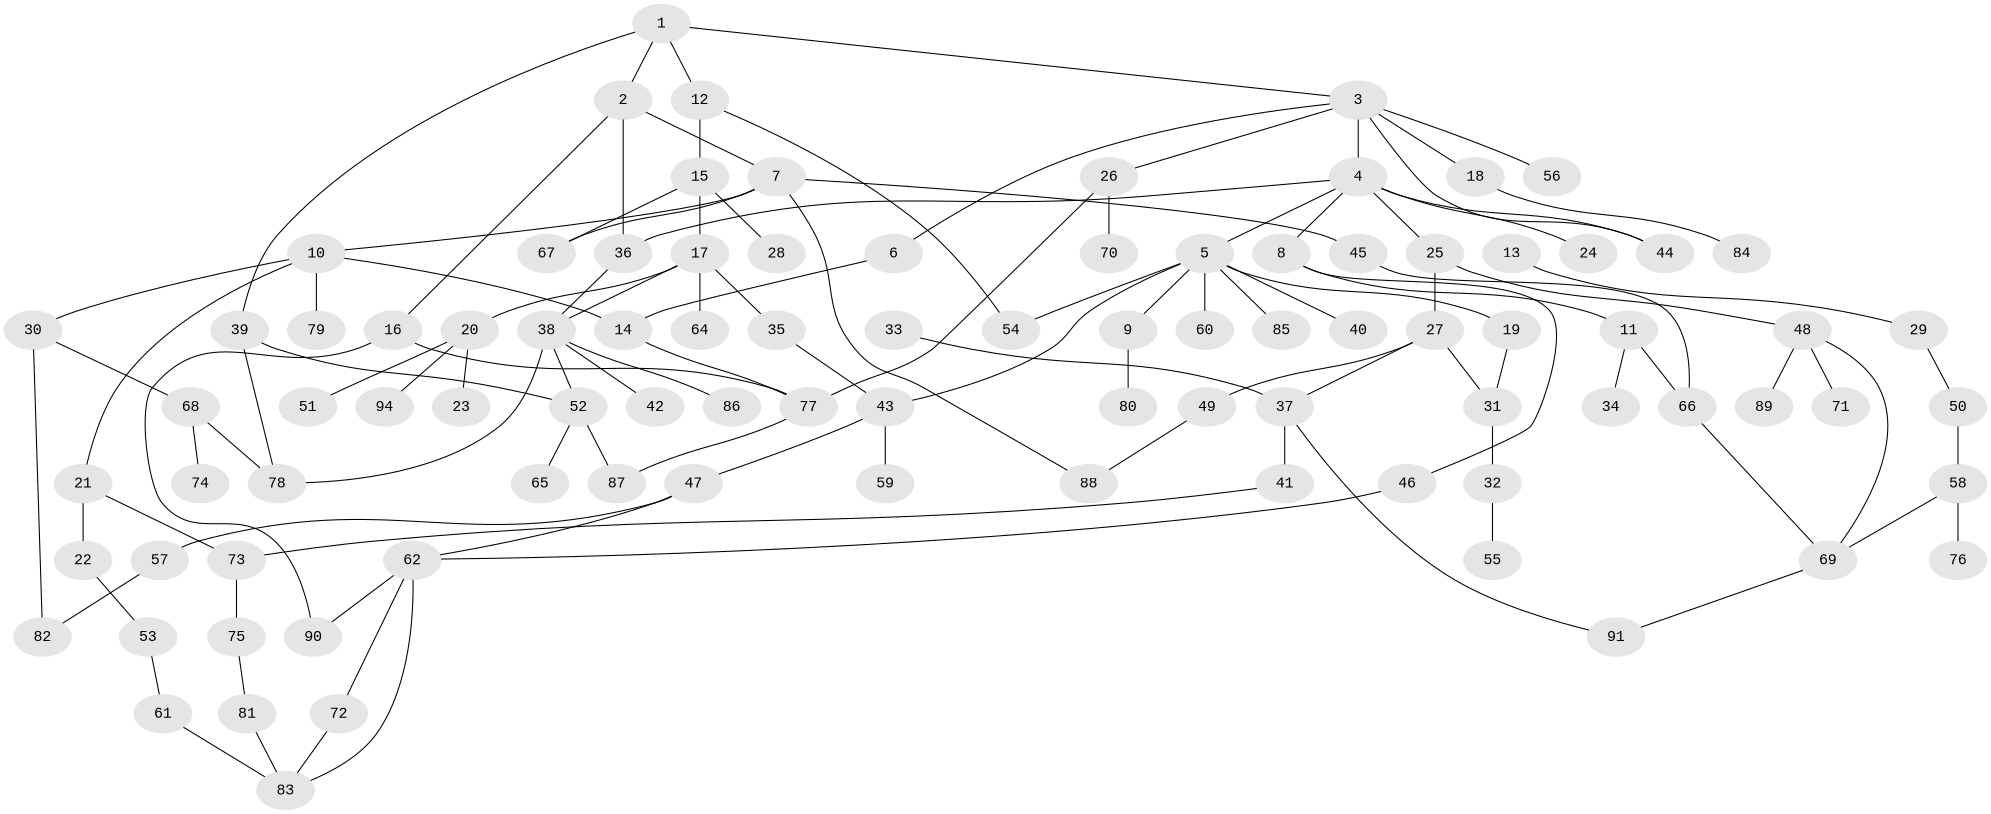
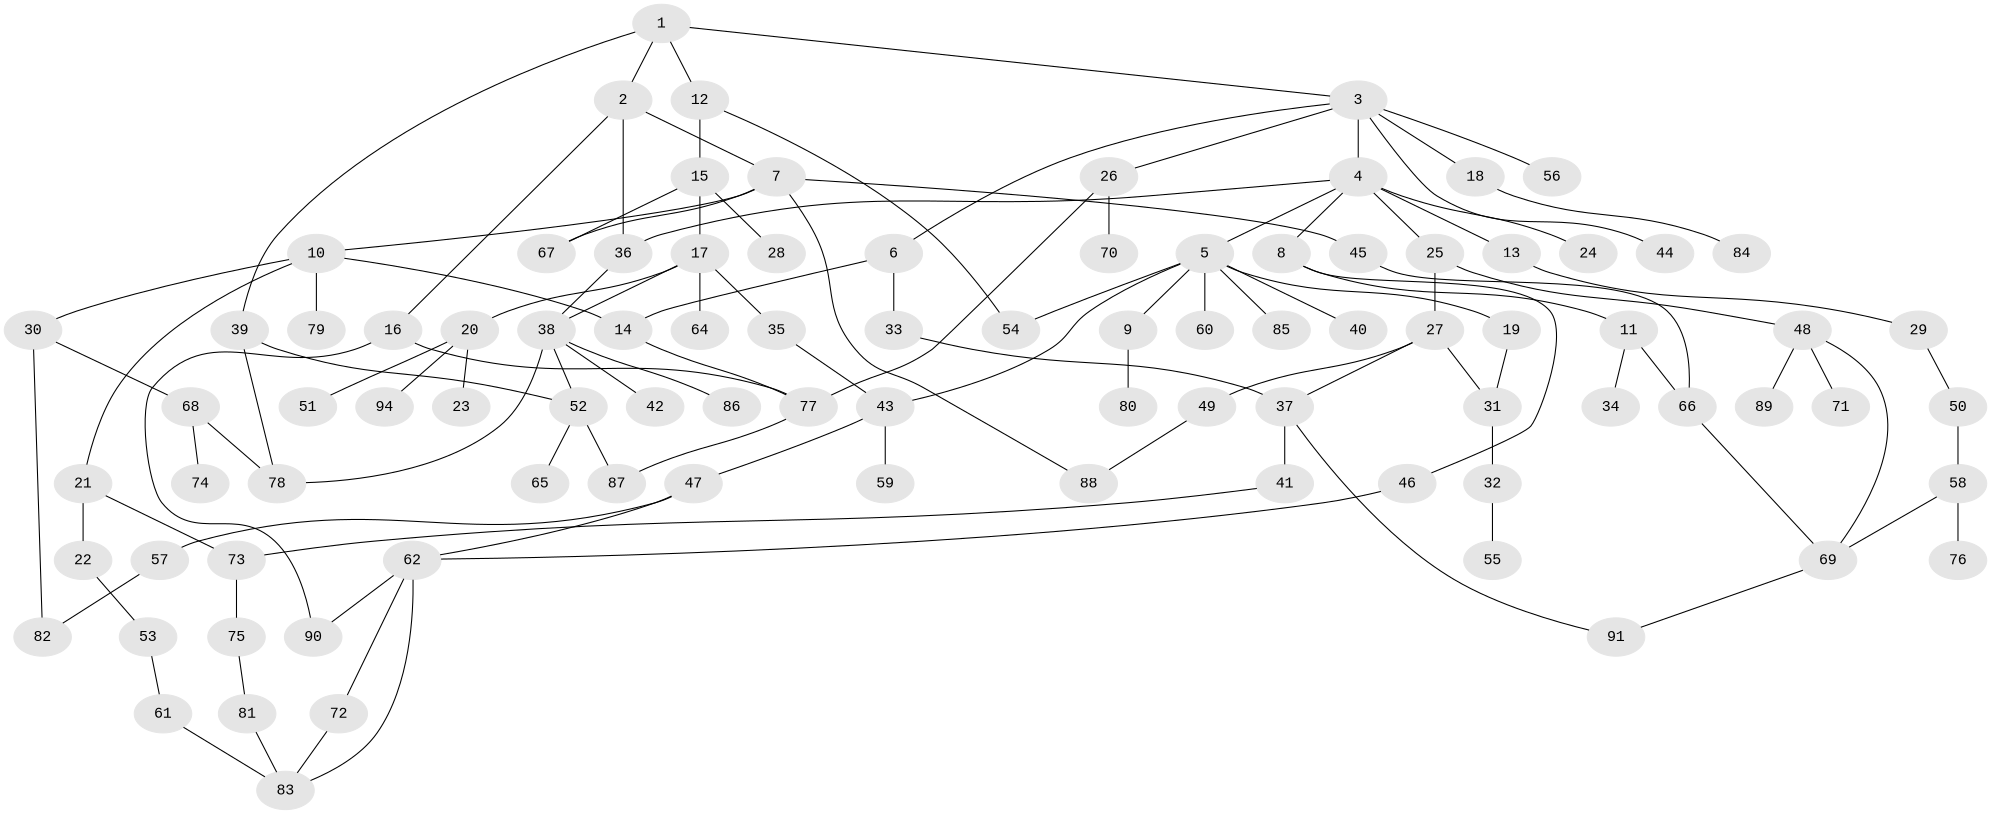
(1512, 214) -> (1435, 215)
none -> (894, 292)
